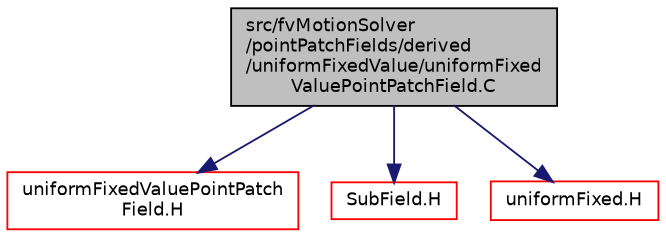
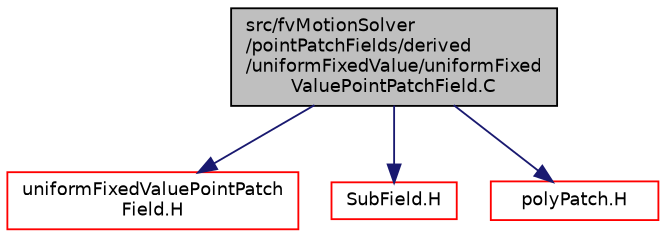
(575, 201) -> (575, 201)
